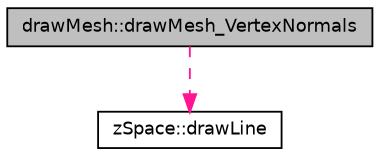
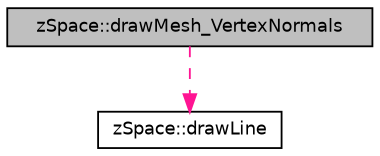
(190, 27) -> (190, 27)
